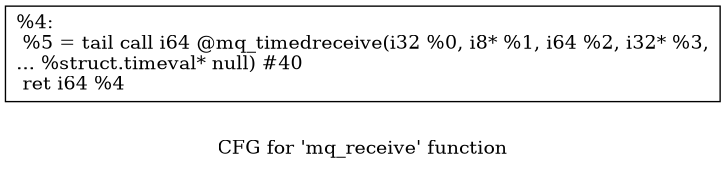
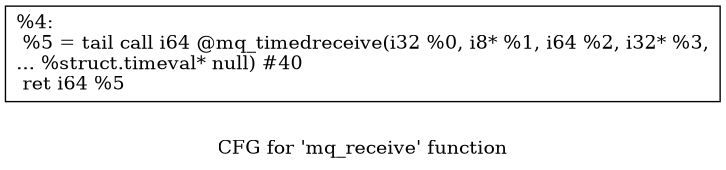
(71, 84) -> (71, 84)
